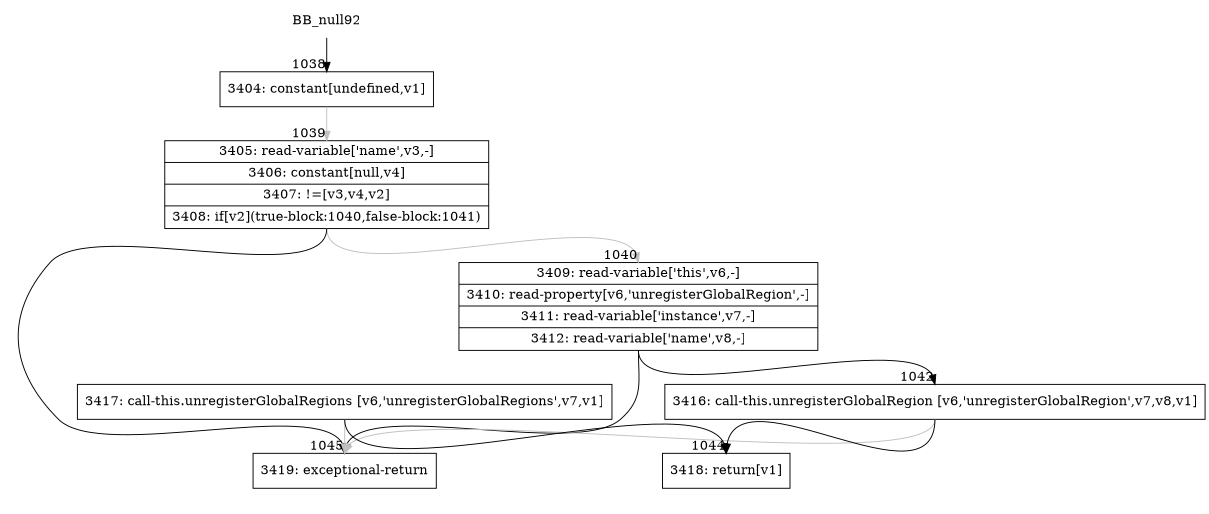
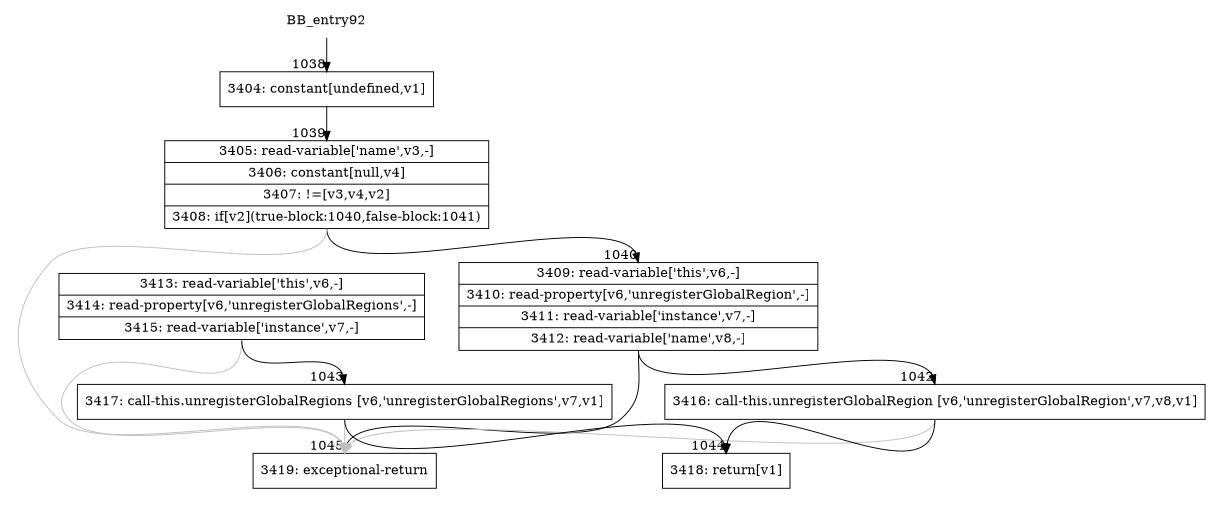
(327, 21) -> (327, 21)
(327, 119) -> (327, 119)
(478, 246) -> (478, 246)
none -> (242, 306)
(19, 343) -> (19, 343)
